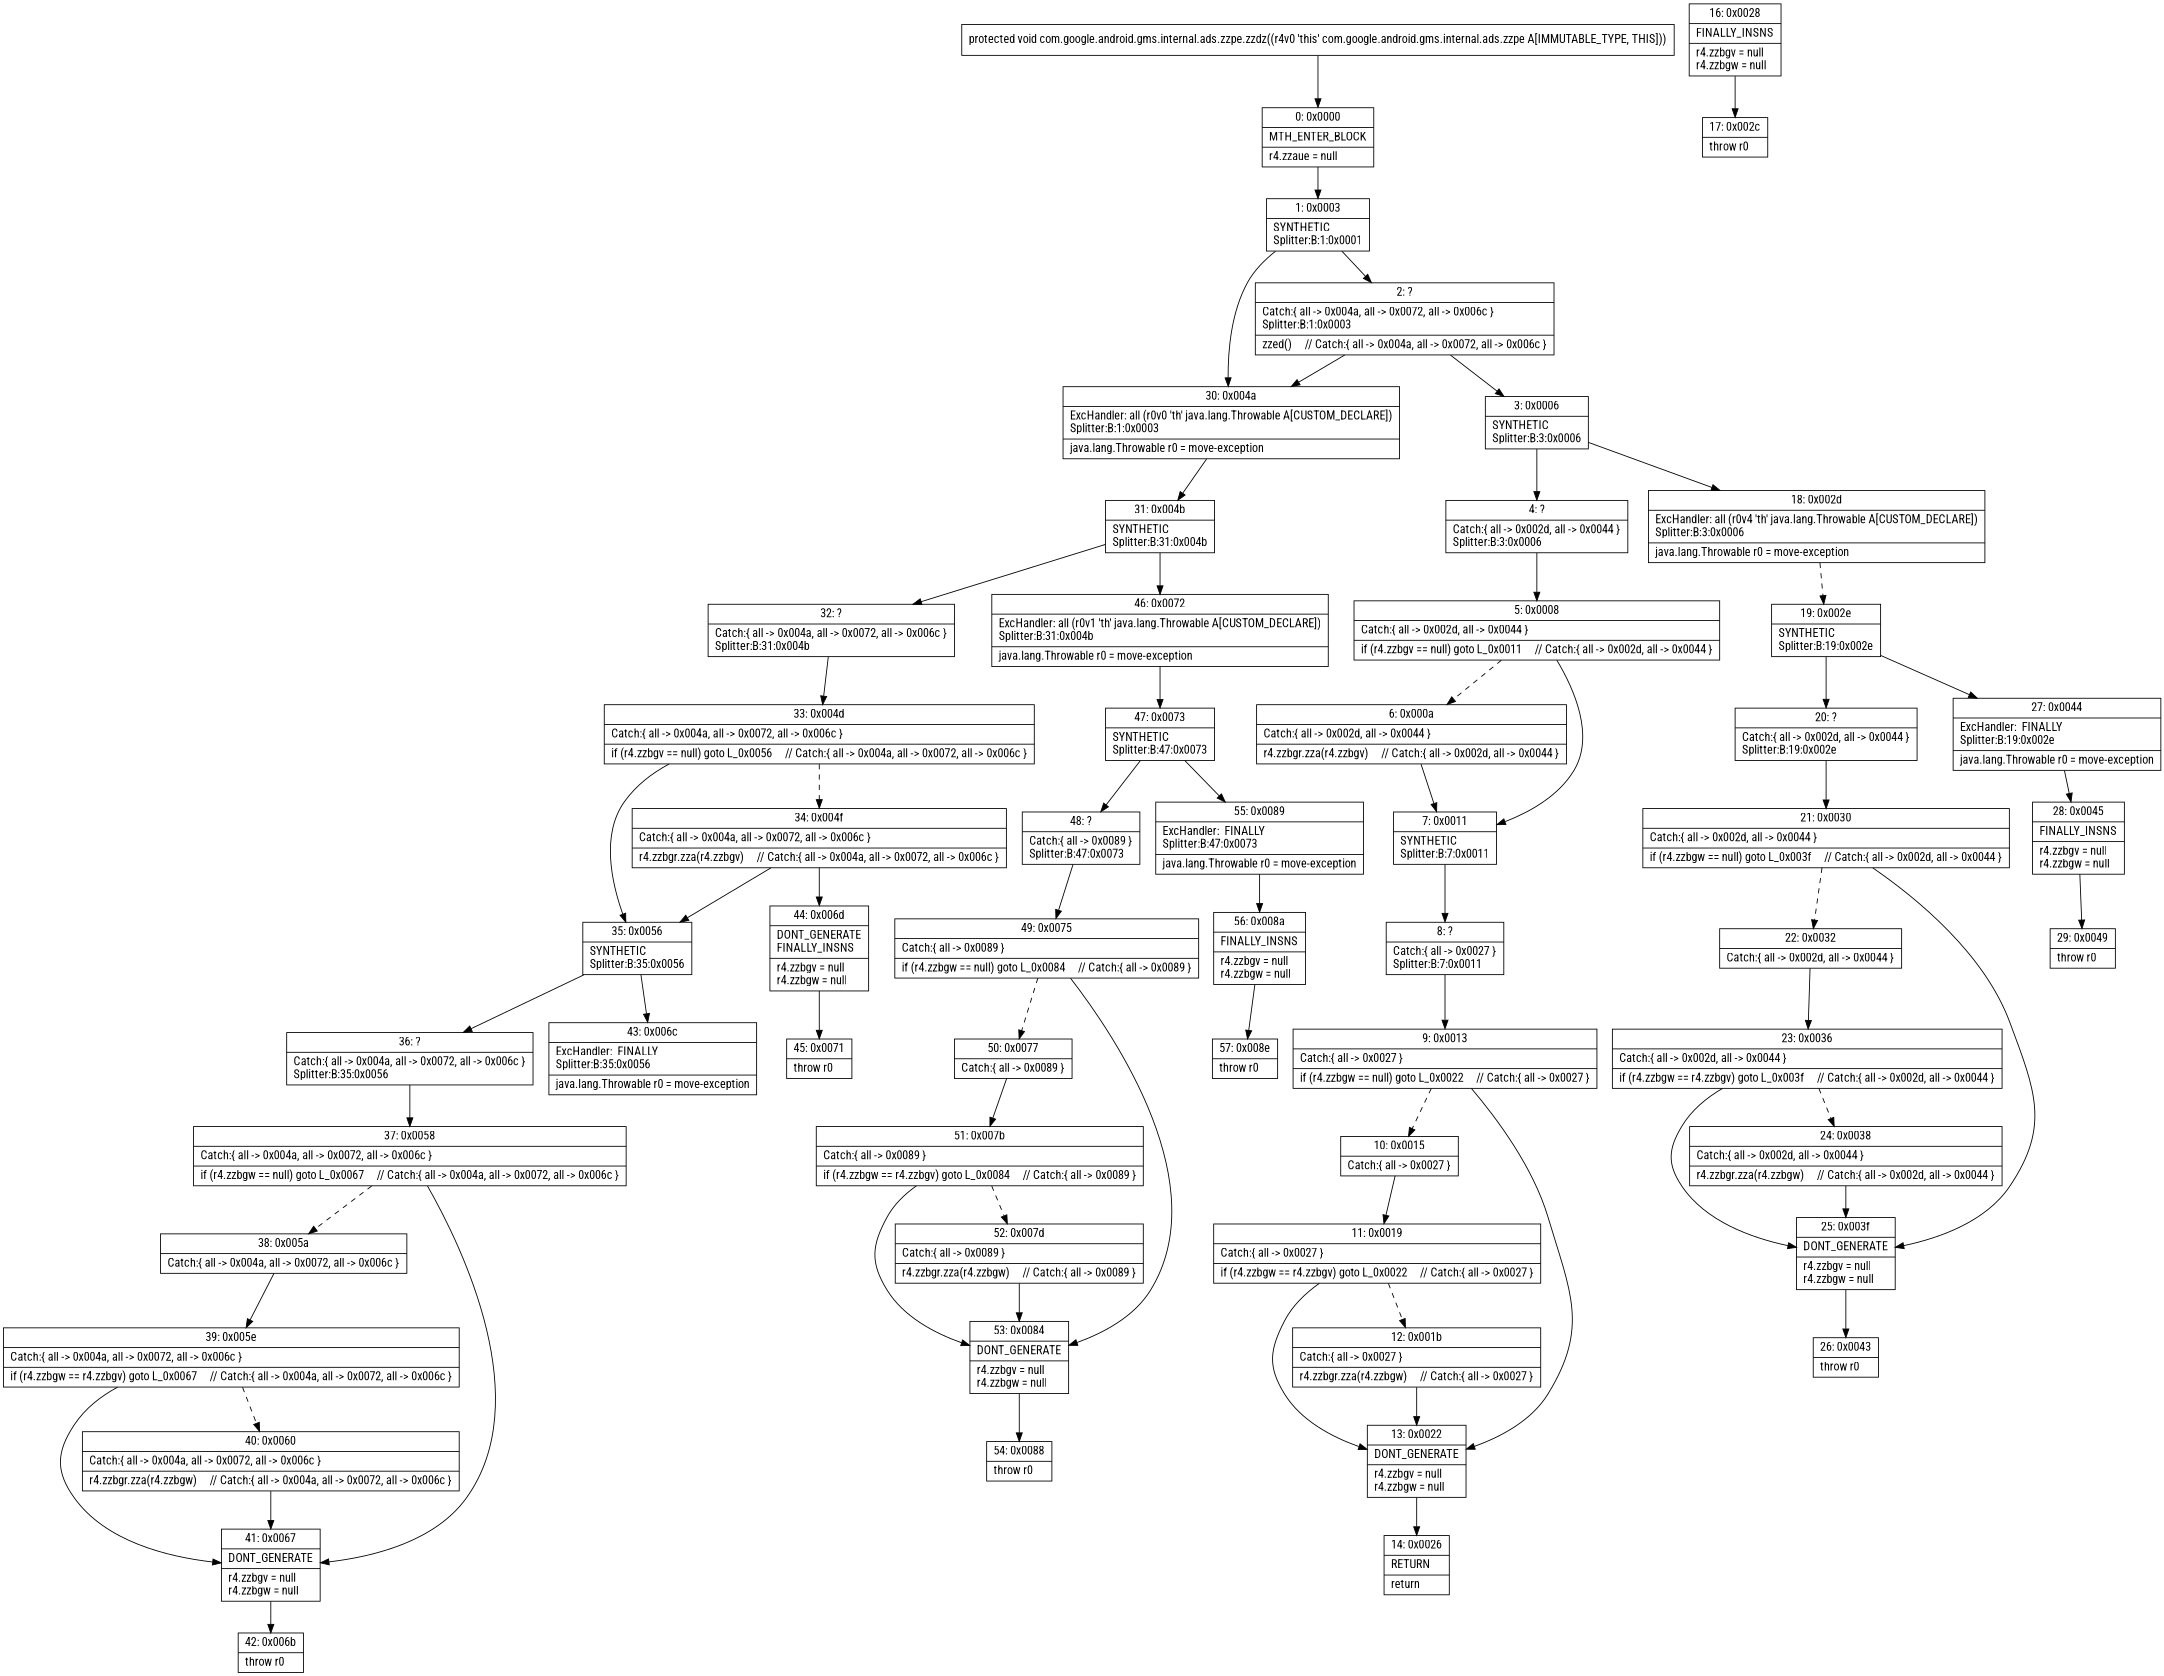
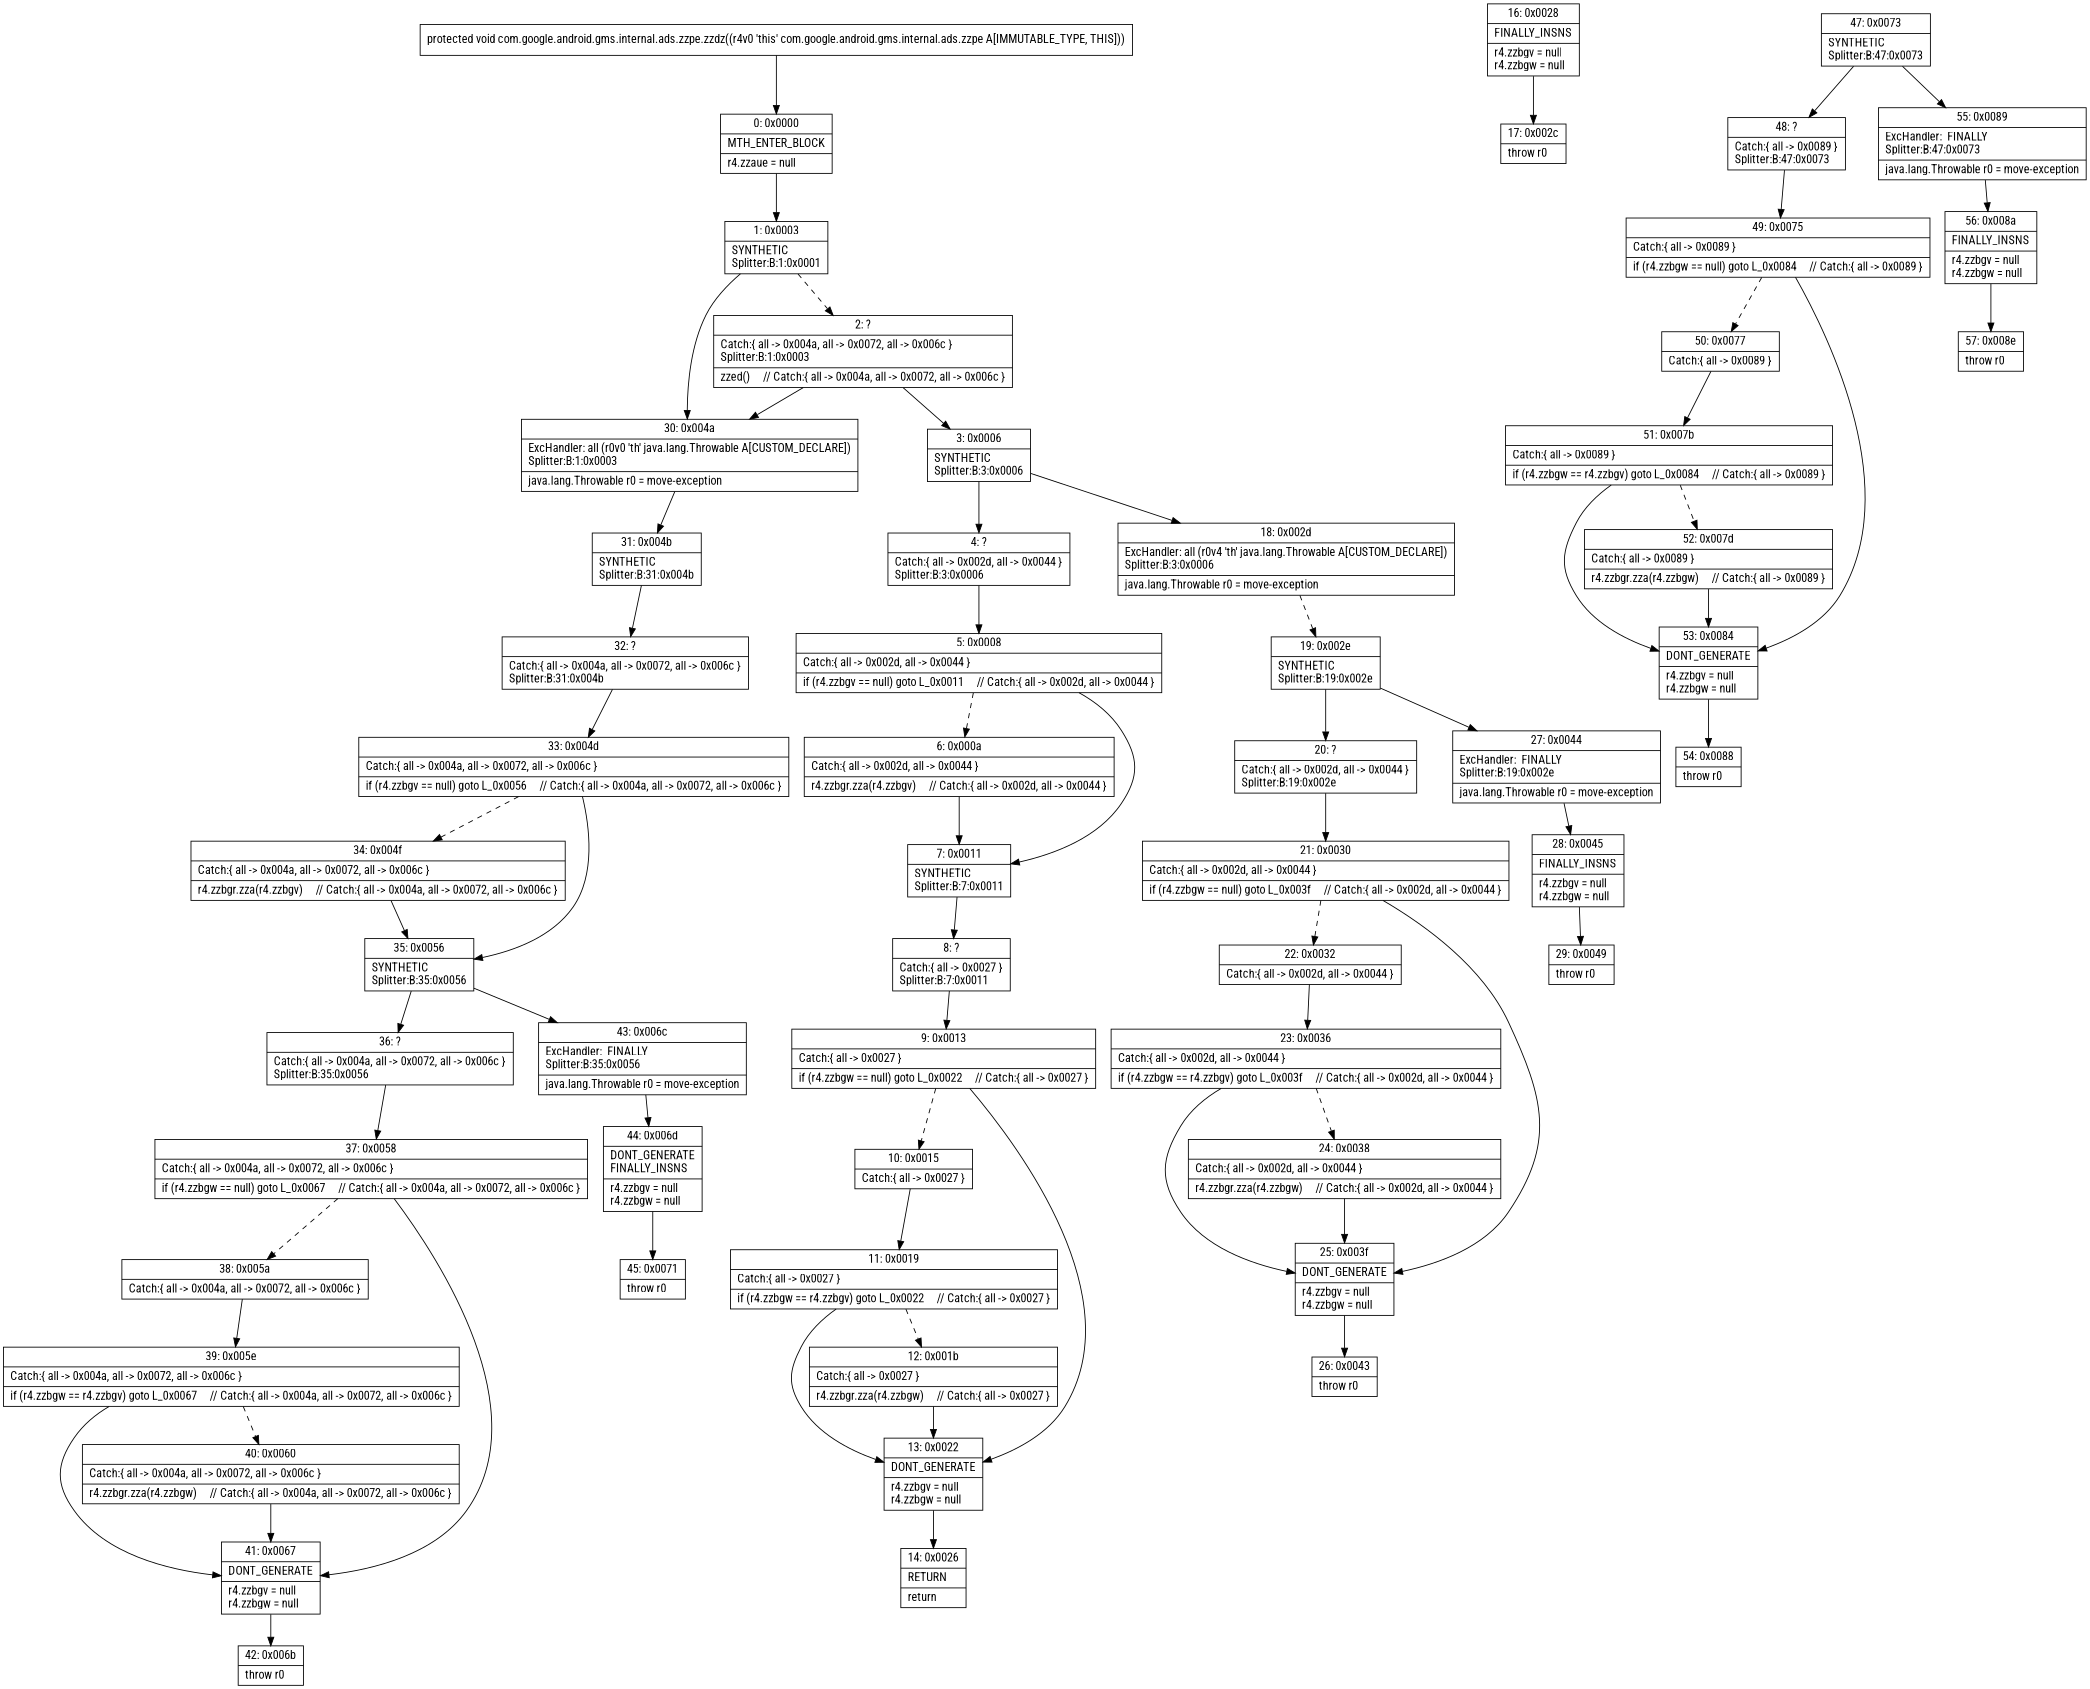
(1354, 264) -> (813, 291)
(1160, 630) -> none
(819, 882) -> (647, 1106)
